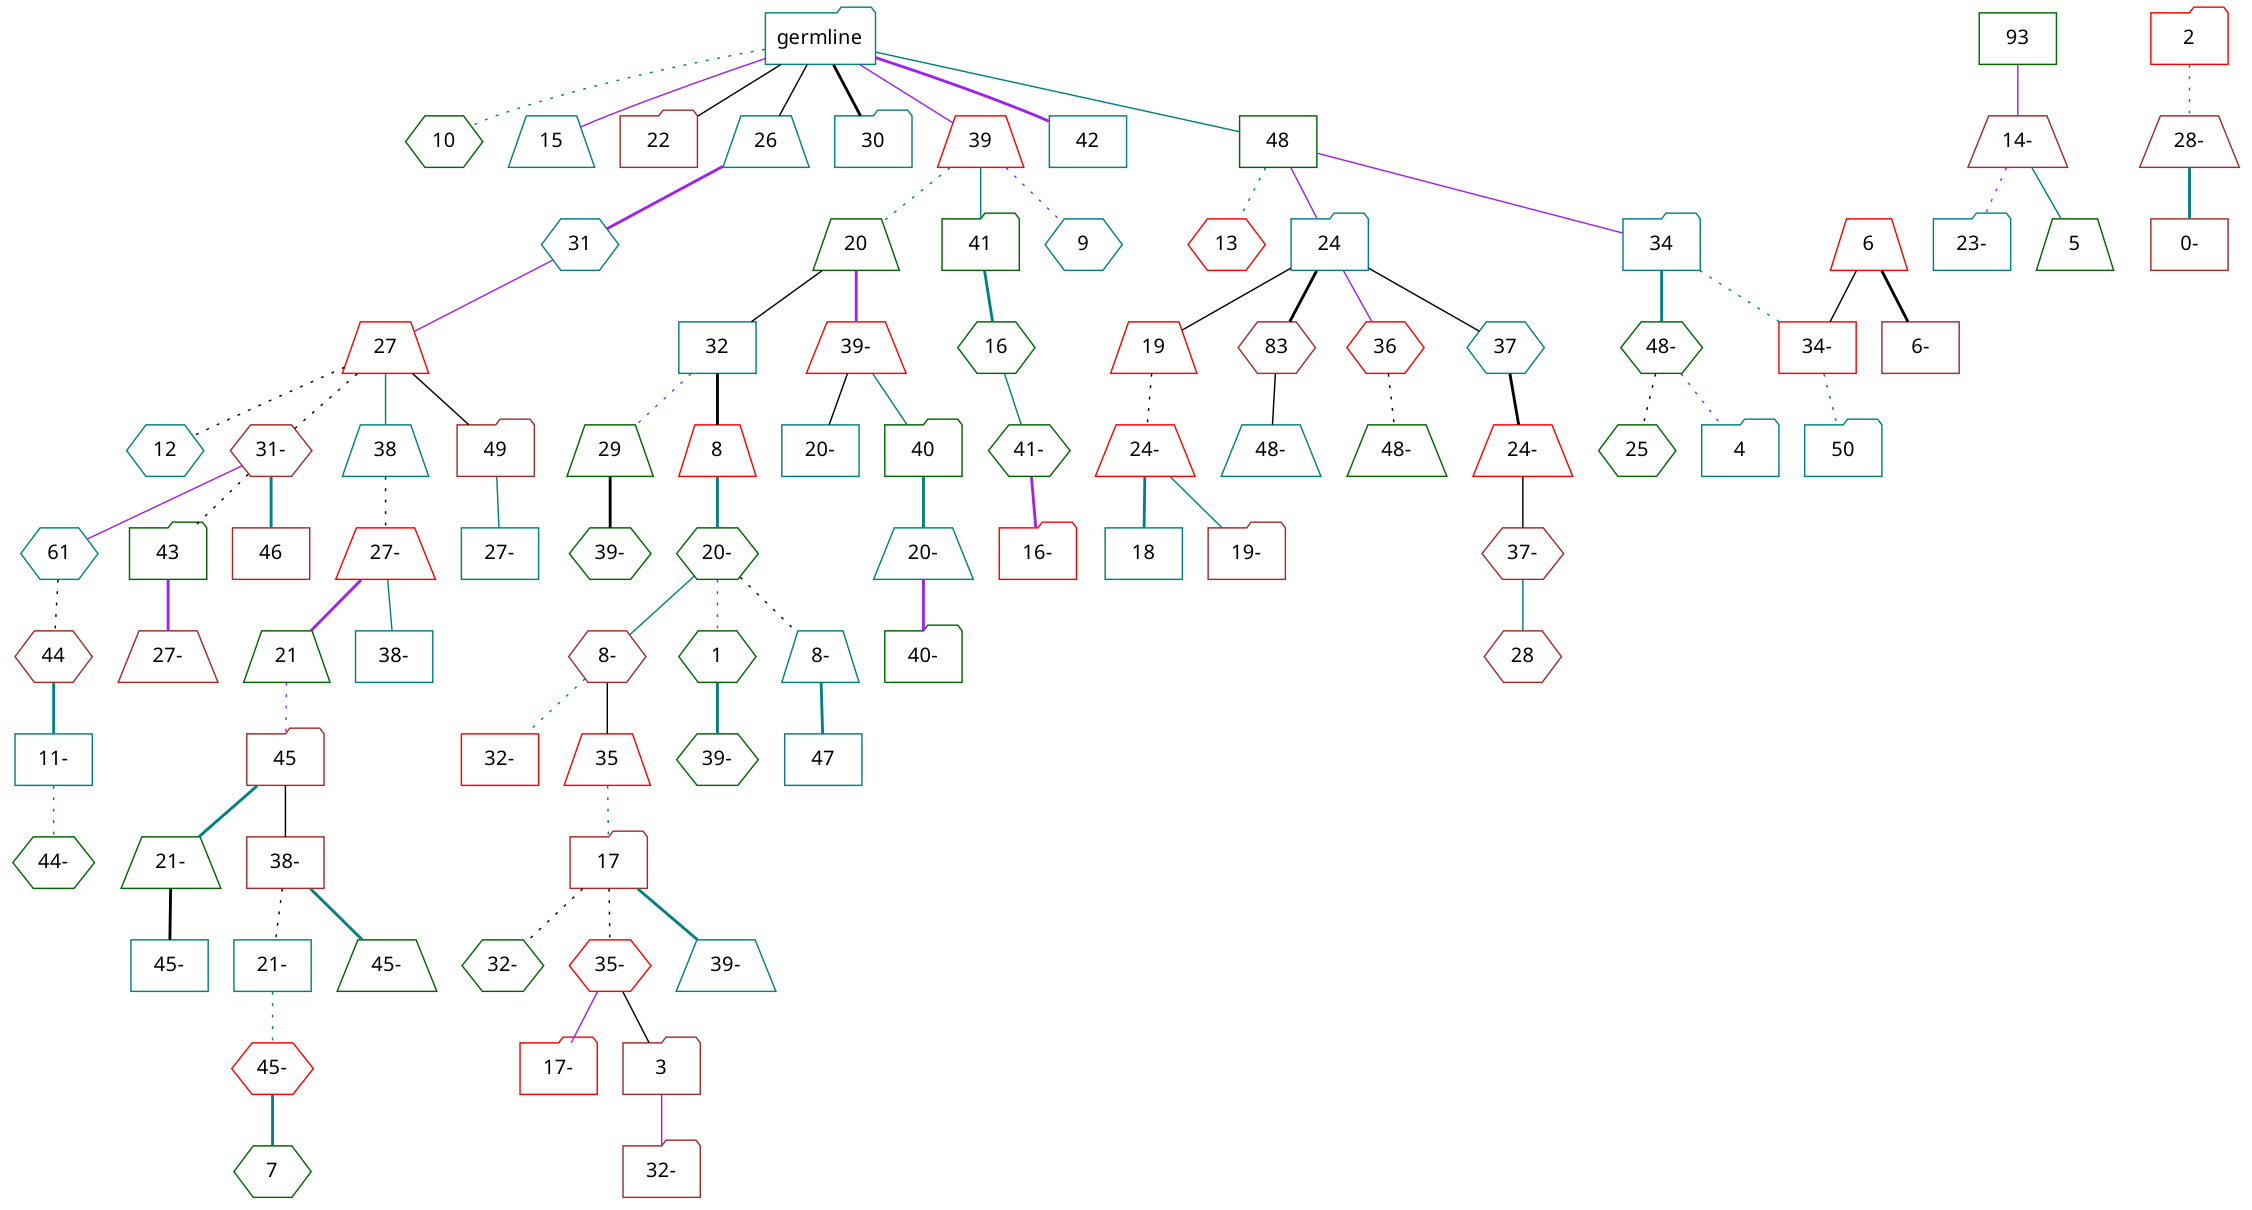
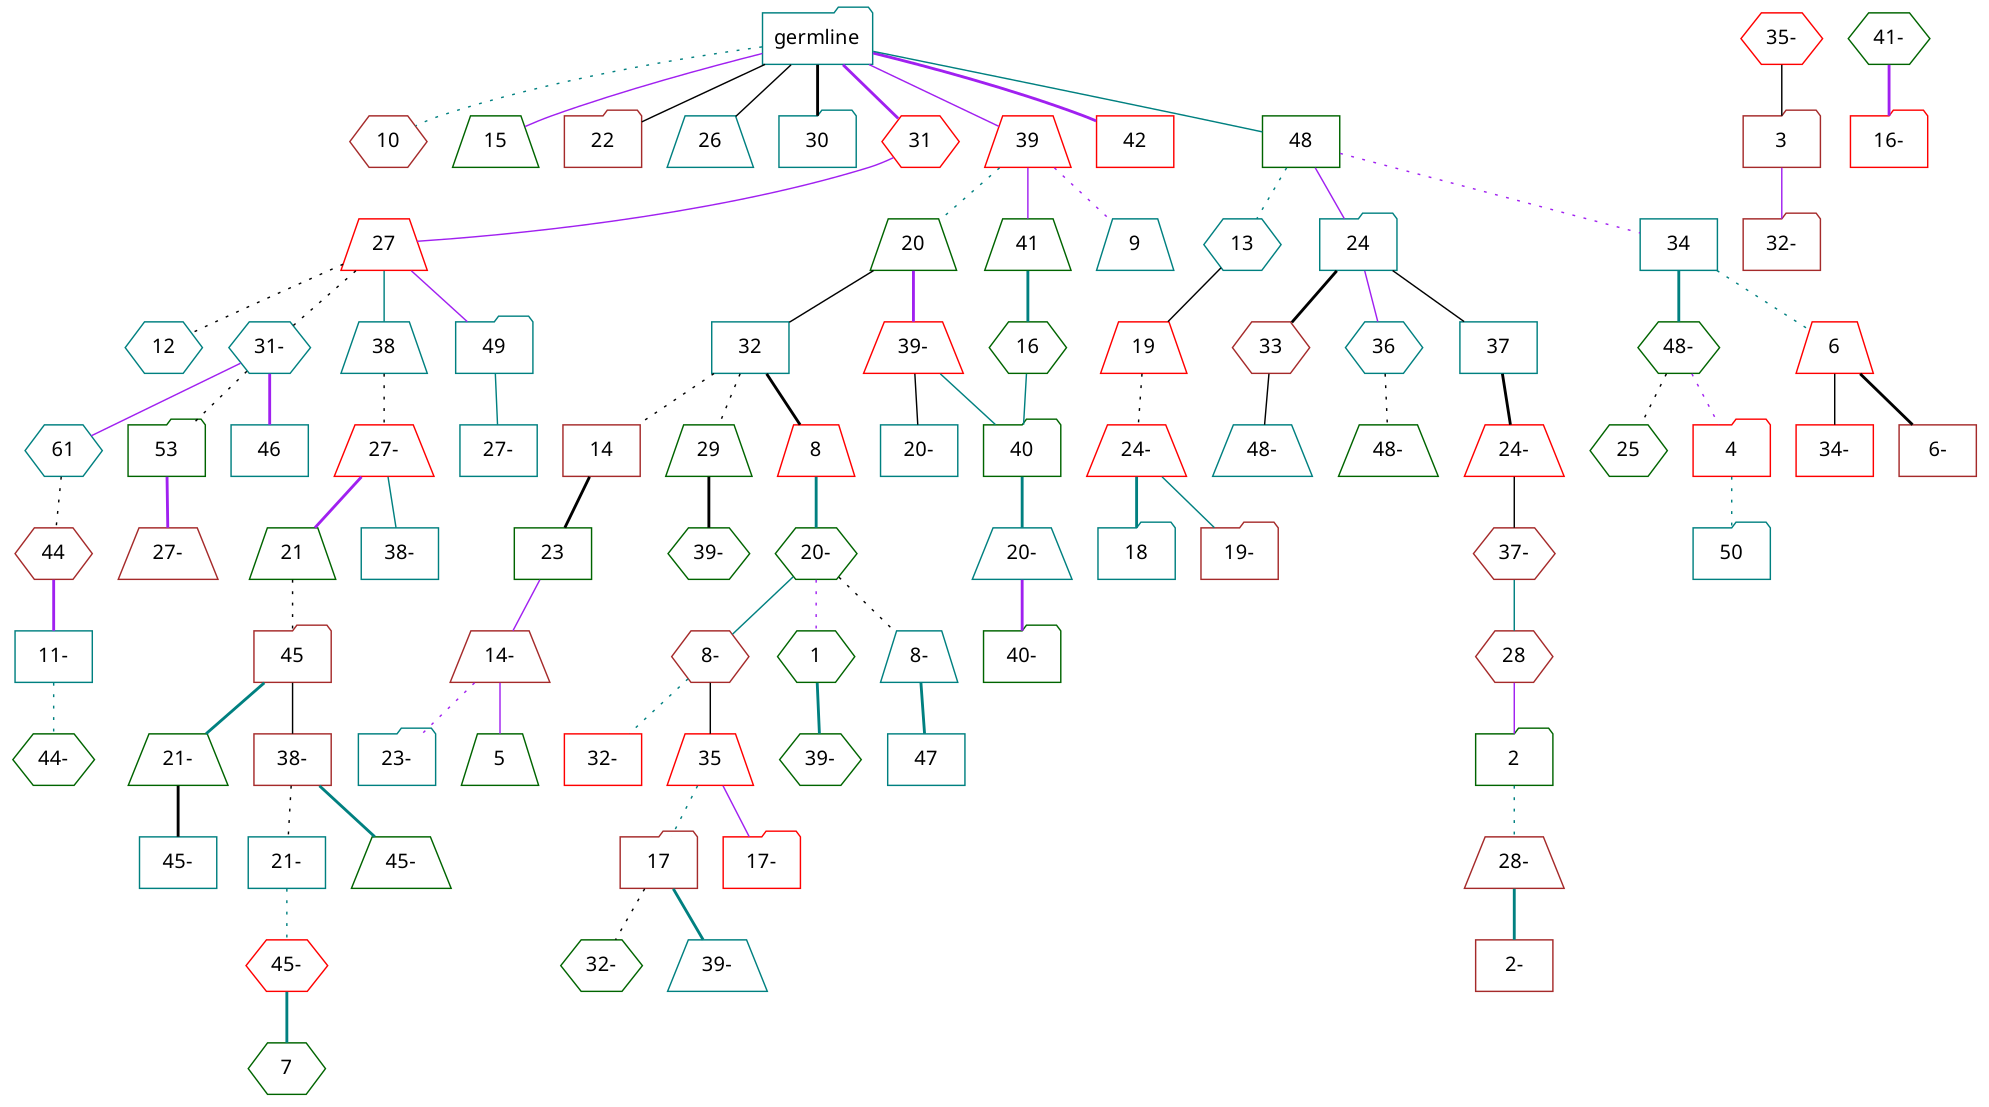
(2018, 39) -> (553, 554)
(2189, 39) -> (1514, 760)
(444, 142) -> (388, 142)
(552, 142) -> (496, 142)
(1088, 142) -> (1135, 142)
(981, 193) -> (1028, 193)
(1470, 193) -> (1490, 193)
(2047, 193) -> (500, 708)
(665, 198) -> (871, 92)
(580, 245) -> (921, 142)
(981, 245) -> (1028, 245)
(1084, 245) -> (1135, 245)
(1227, 245) -> (1242, 245)
(1662, 245) -> (1679, 245)
(2189, 245) -> (1514, 966)
(1740, 296) -> (1763, 300)
(1237, 299) -> (1194, 295)
(1277, 348) -> (1271, 348)
(1386, 348) -> (1384, 348)
(1506, 348) -> (1499, 348)
(441, 399) -> (439, 296)
(1013, 399) -> (1025, 399)
(1830, 399) -> (1732, 502)
(663, 400) -> (730, 399)
(271, 451) -> (270, 348)
(496, 451) -> (494, 348)
none -> (602, 451)
(1740, 451) -> (1732, 451)
(271, 502) -> (270, 399)
(168, 554) -> (167, 451)
(271, 554) -> (270, 451)
(1144, 554) -> (1137, 554)
(54, 708) -> (54, 605)
(286, 708) -> (293, 605)
none -> (1514, 708)
(609, 914) -> none
(584, 1017) -> (736, 811)
